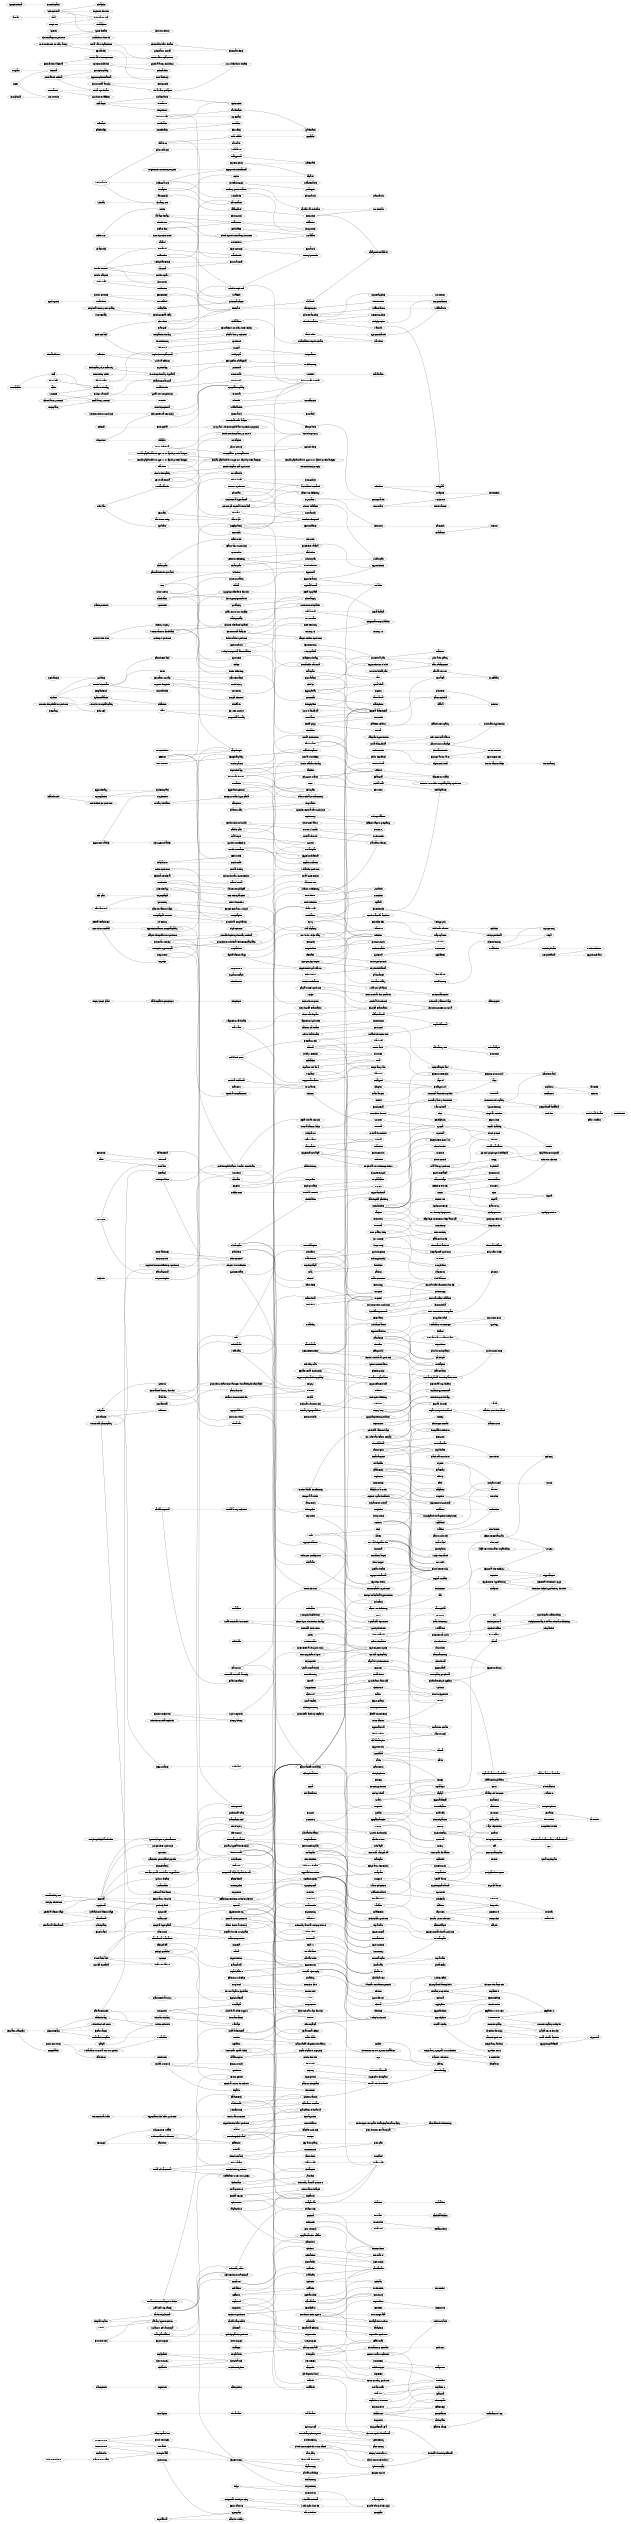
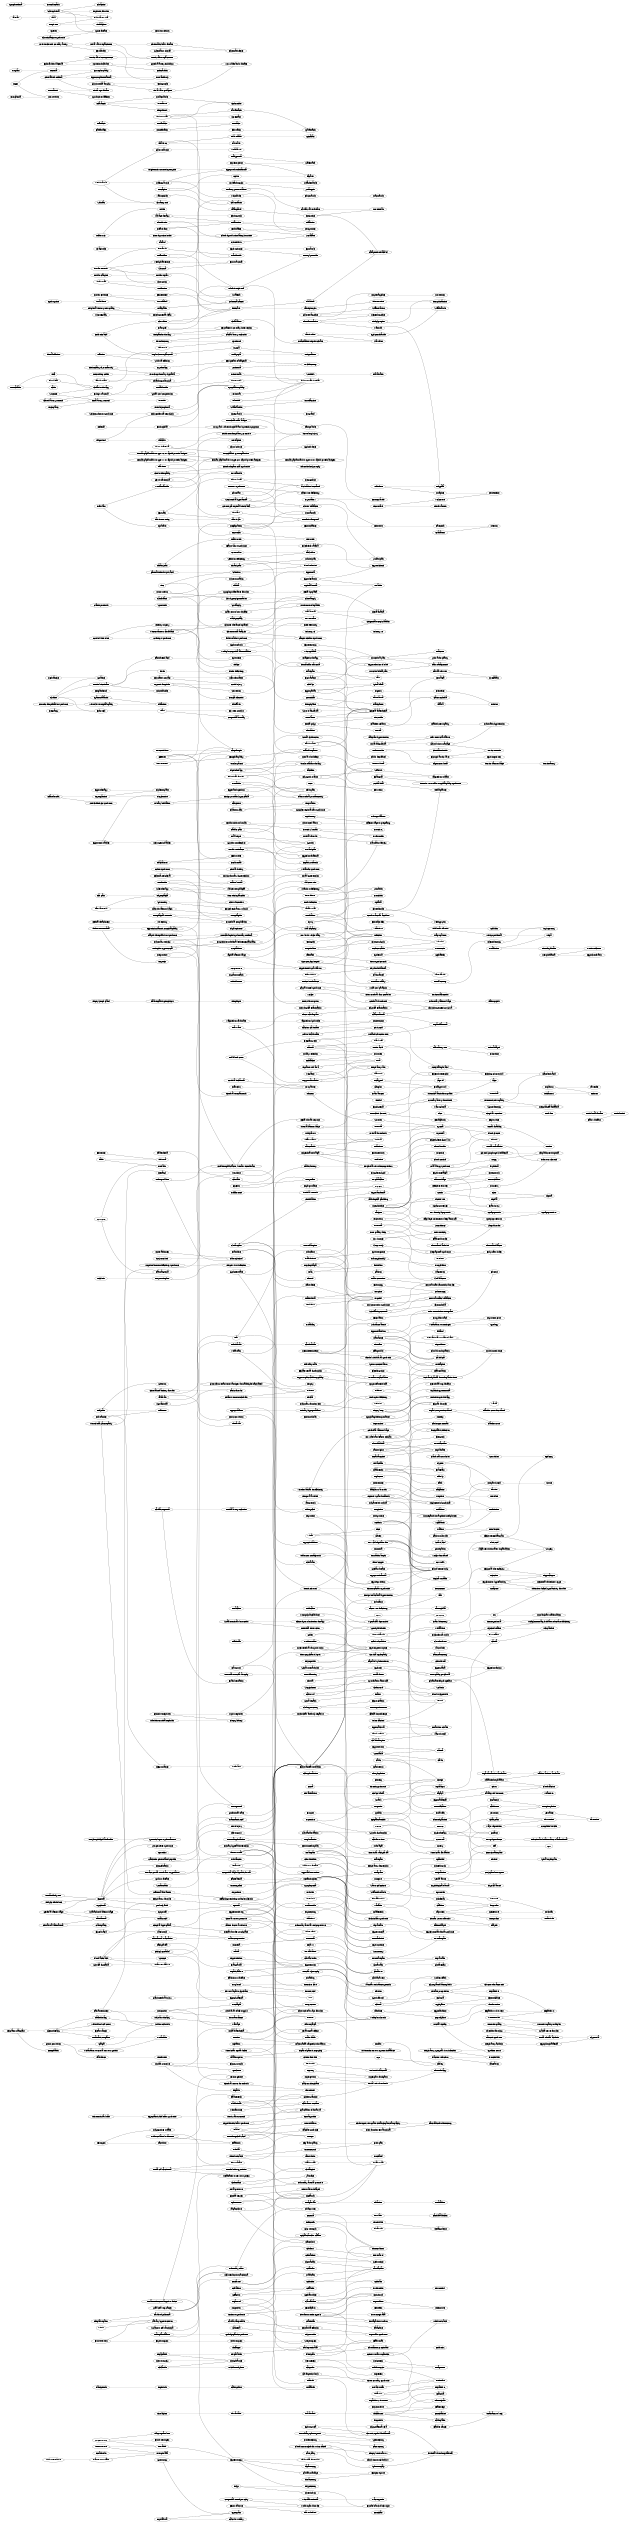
(101, 38) -> none
(101, 929) -> (101, 929)
